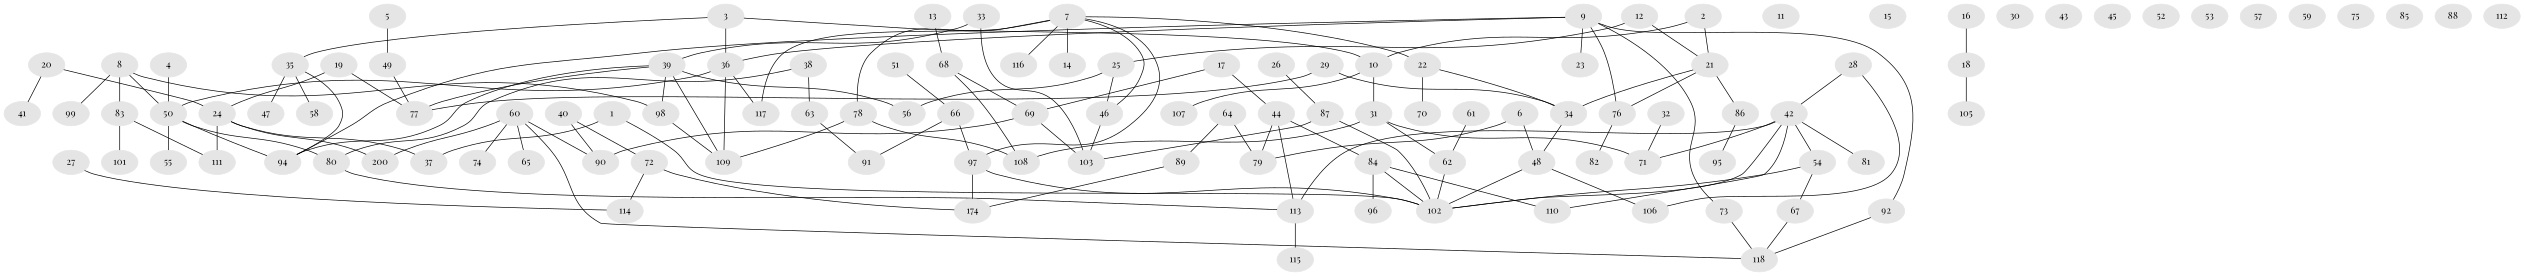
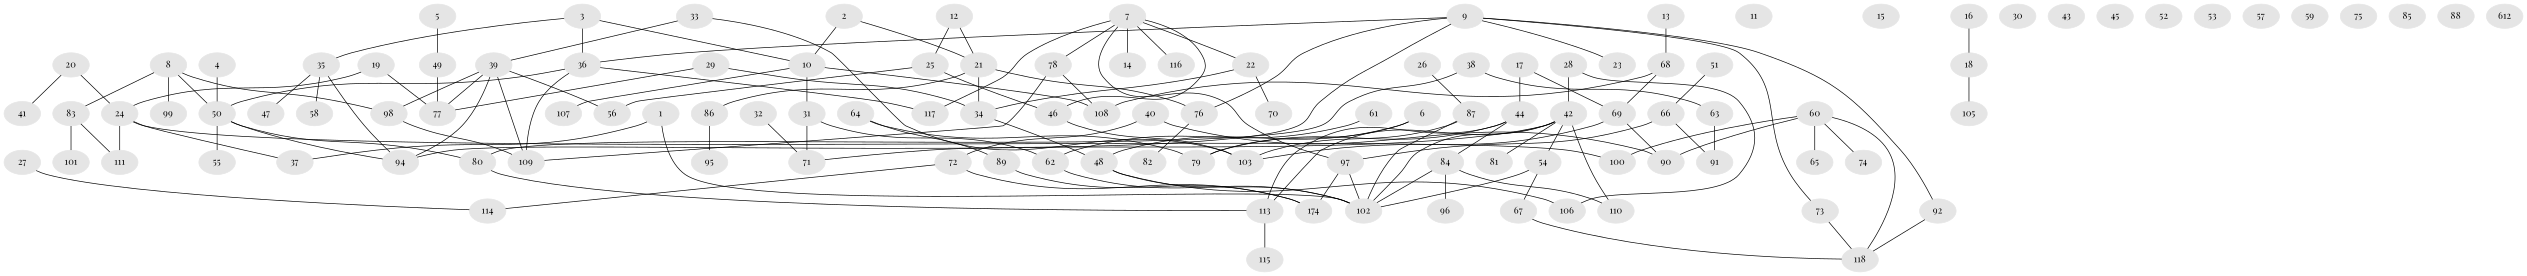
(2502, 16) -> (2505, 16)
(1183, 141) -> (957, 84)
(380, 162) -> (1617, 162)
